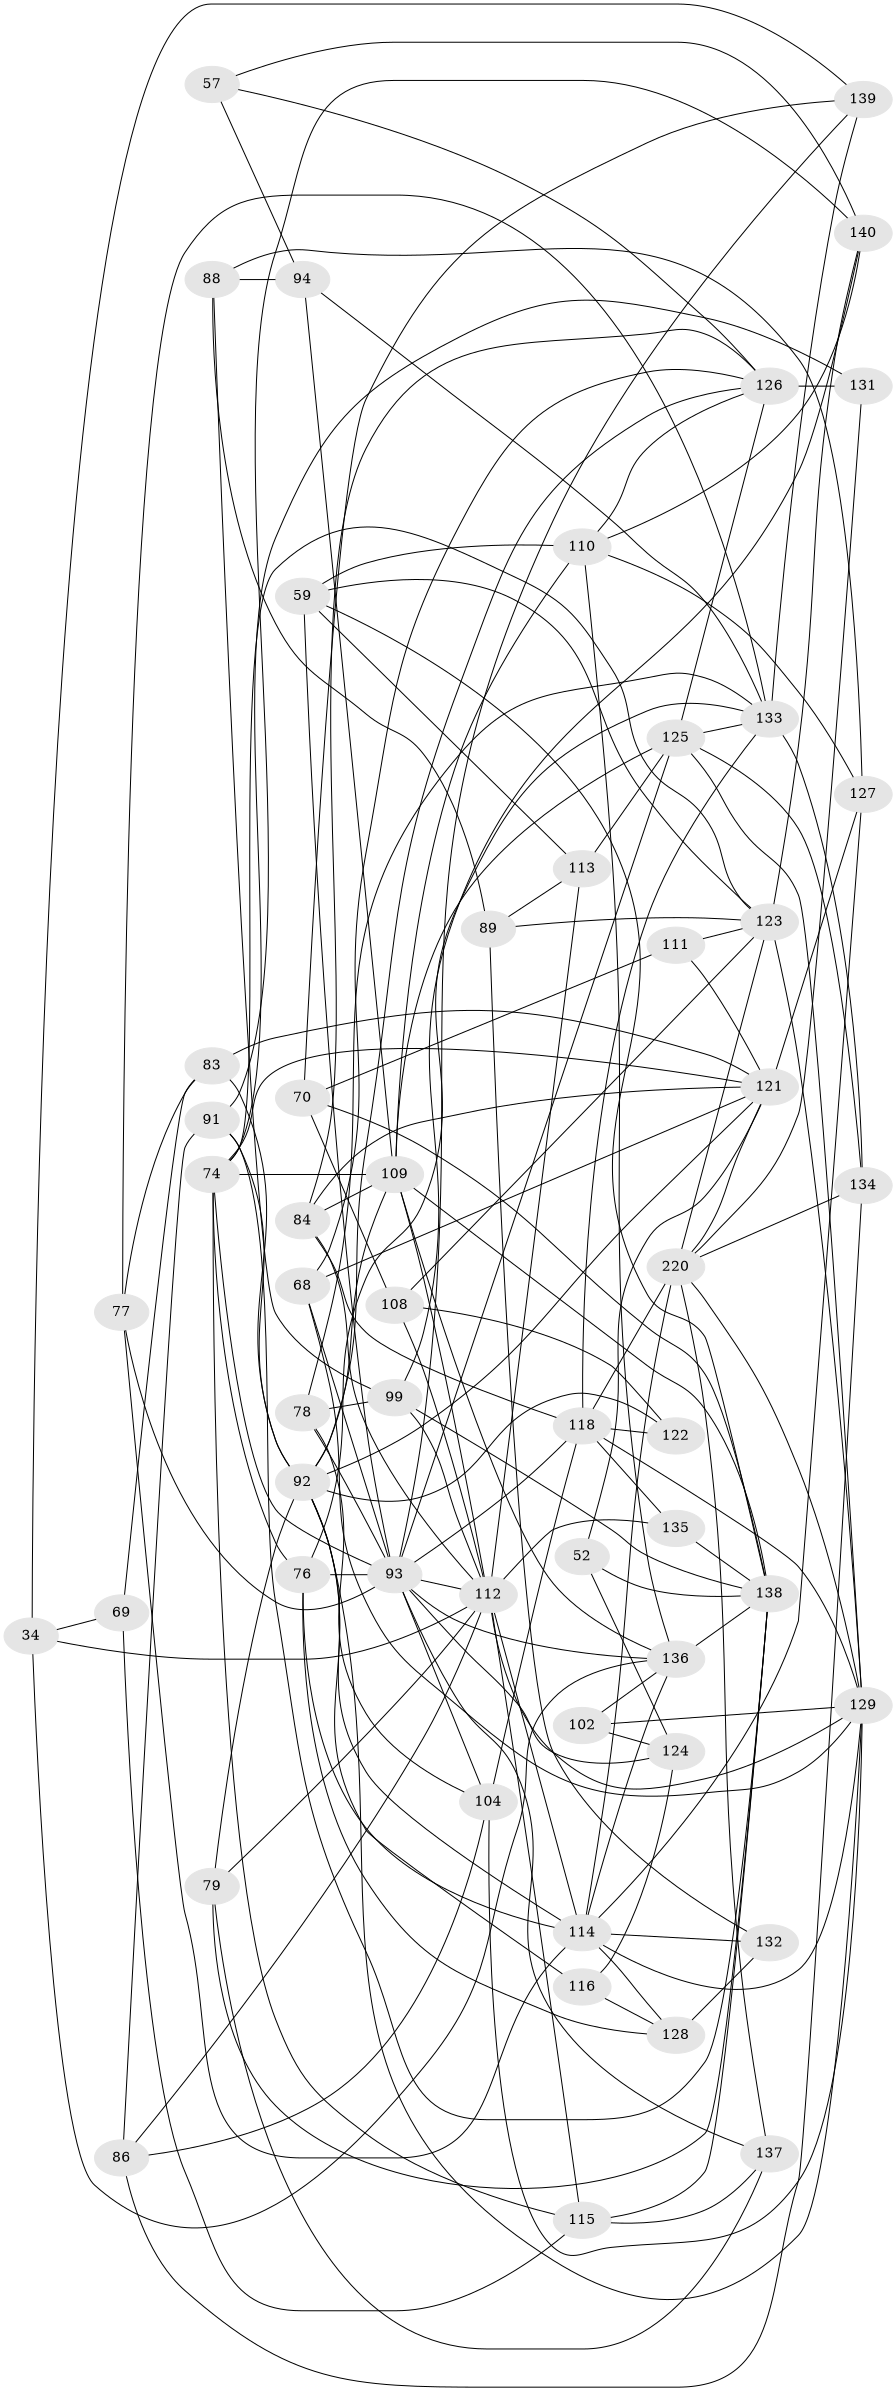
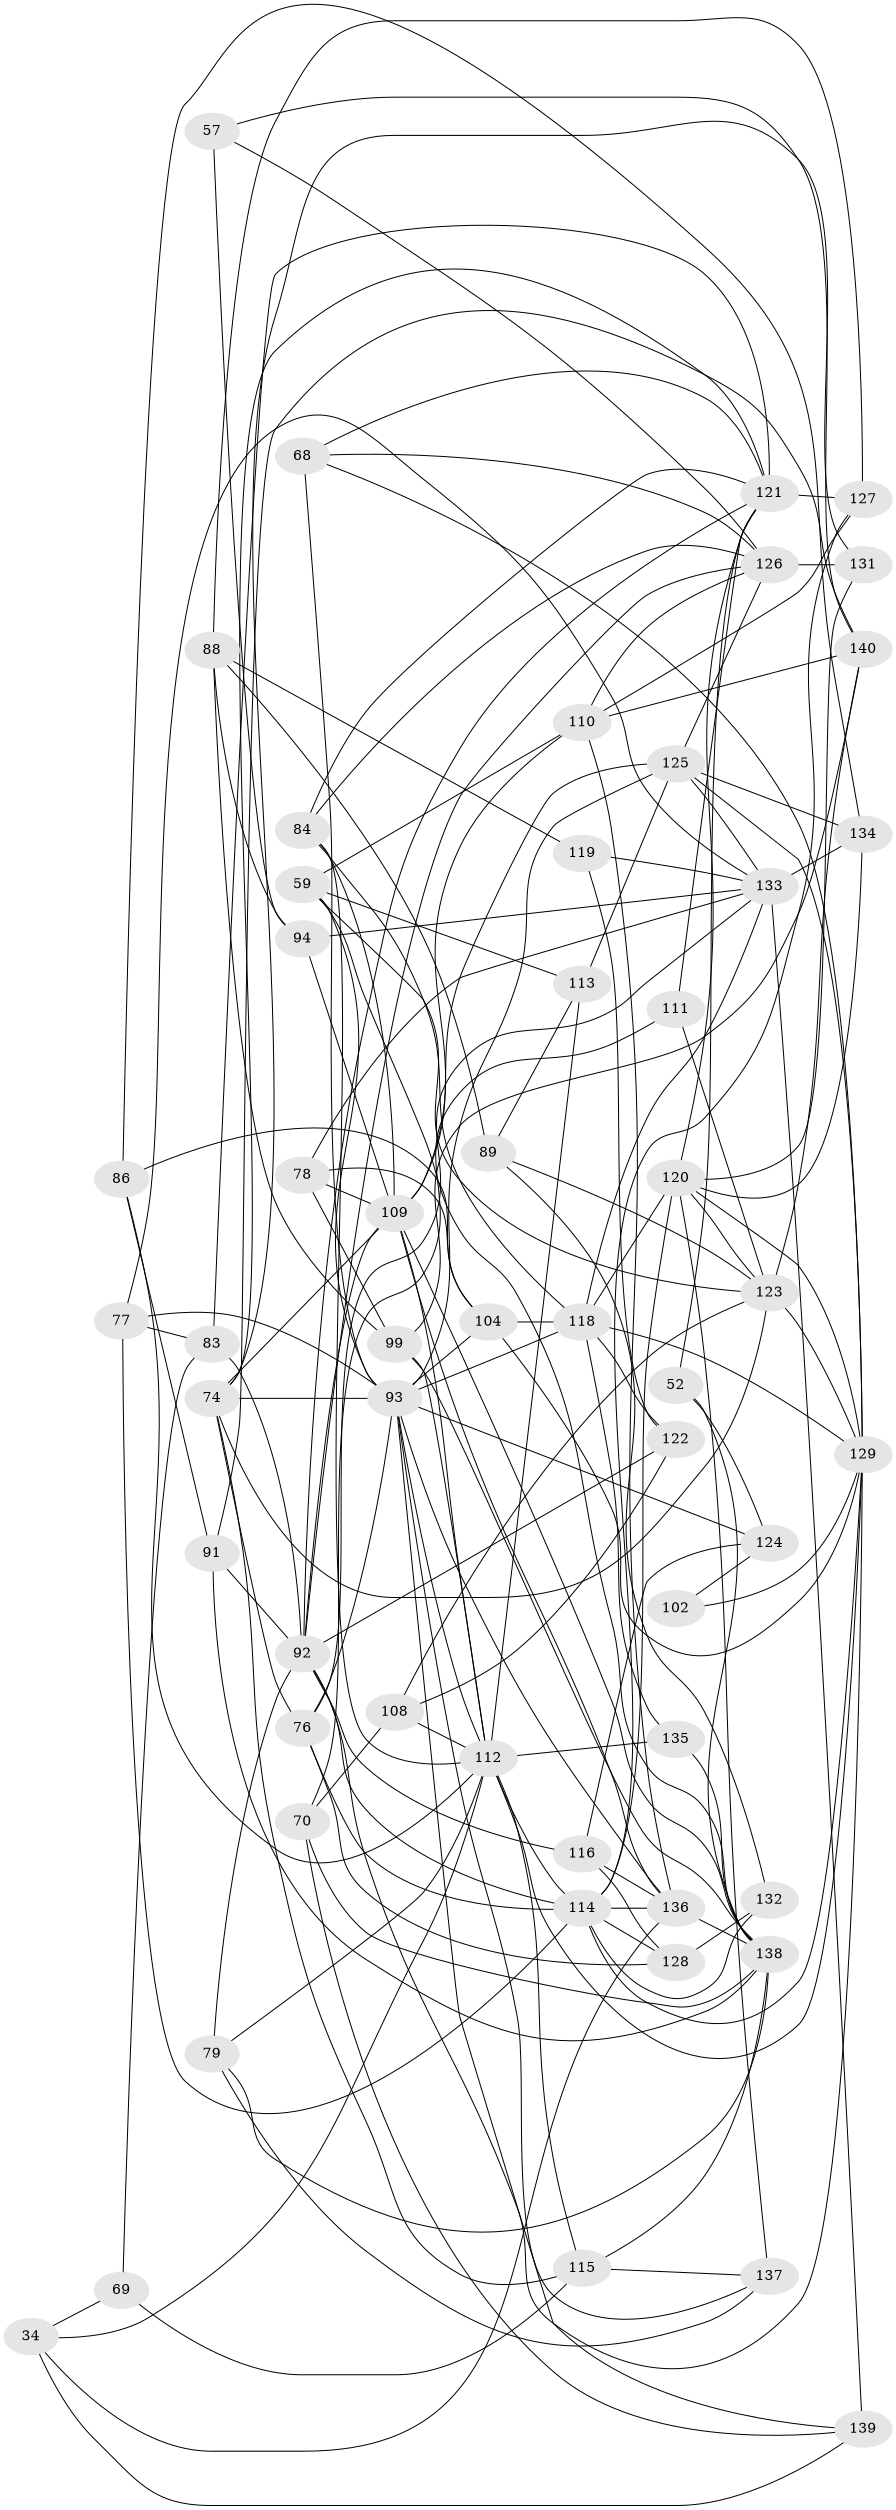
none -> (582, 853)
(676, 1267) -> (676, 1178)
(349, 1490) -> (348, 1194)
(629, 1692) -> (629, 1881)
